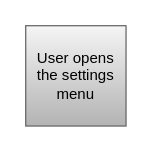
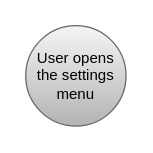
(76, 76) -> (76, 76)
